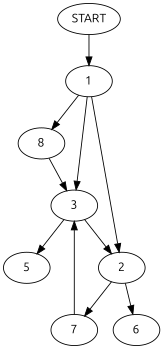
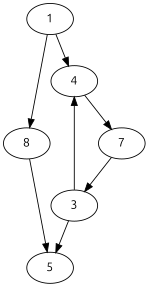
(89, 19) -> none
(82, 139) -> none
(56, 171) -> (38, 201)
(122, 268) -> (74, 81)
(136, 330) -> none
